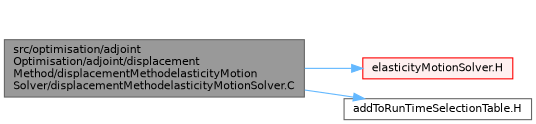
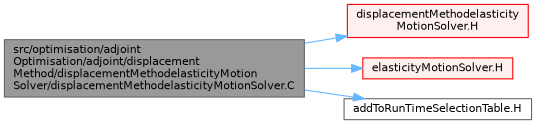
none -> (438, 21)
